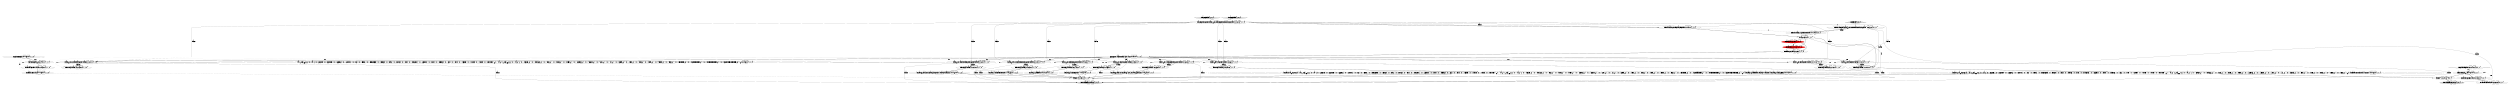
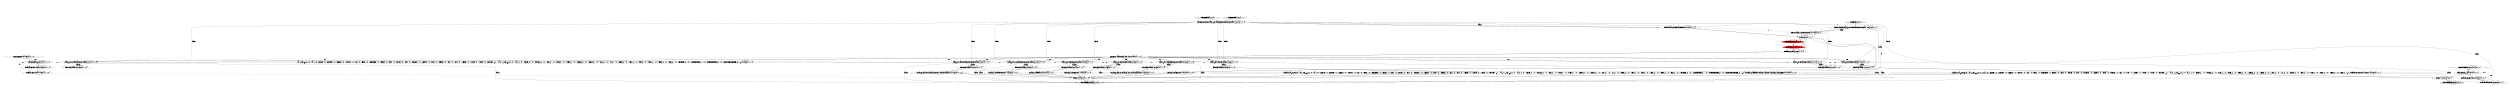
none -> (1180, 73)
